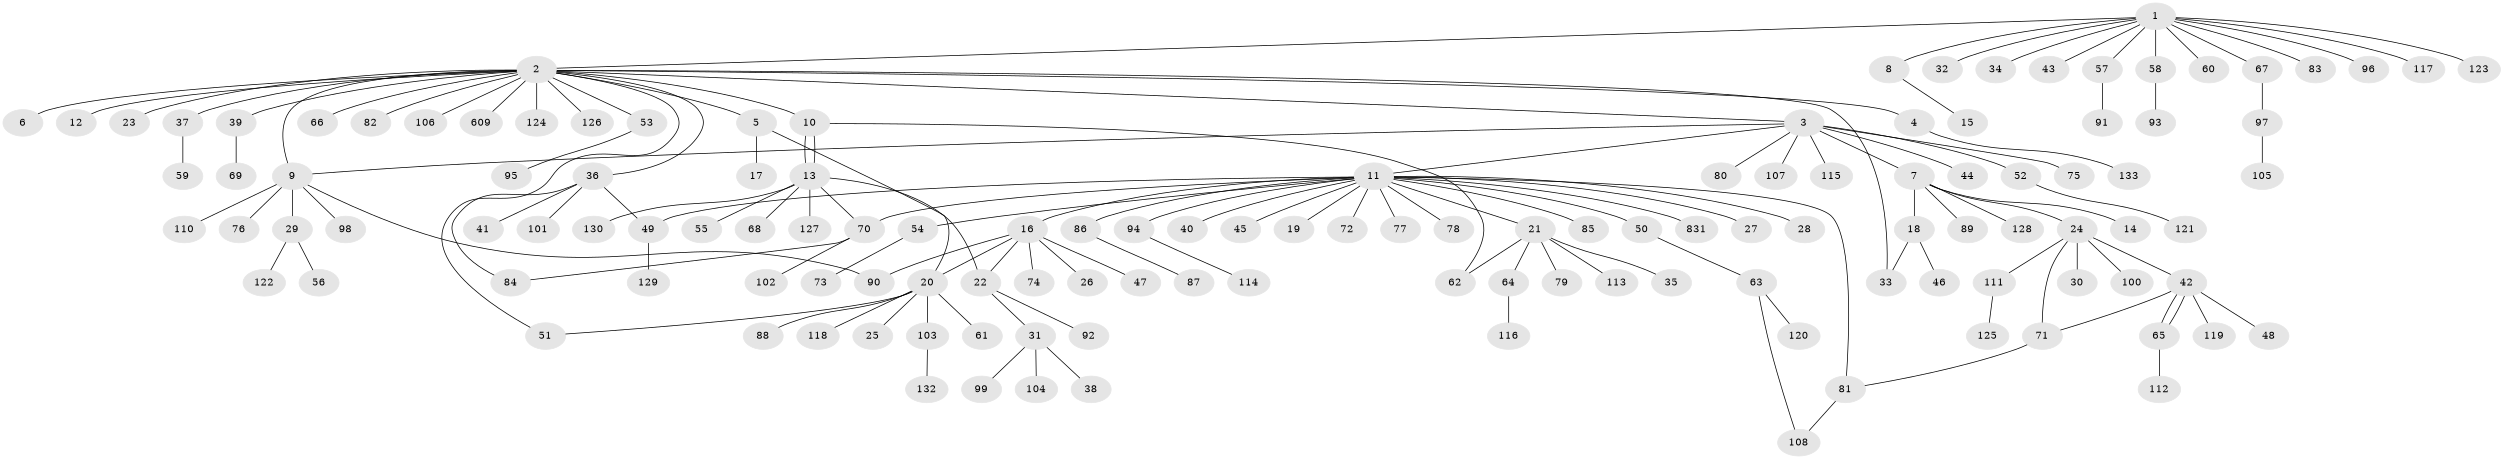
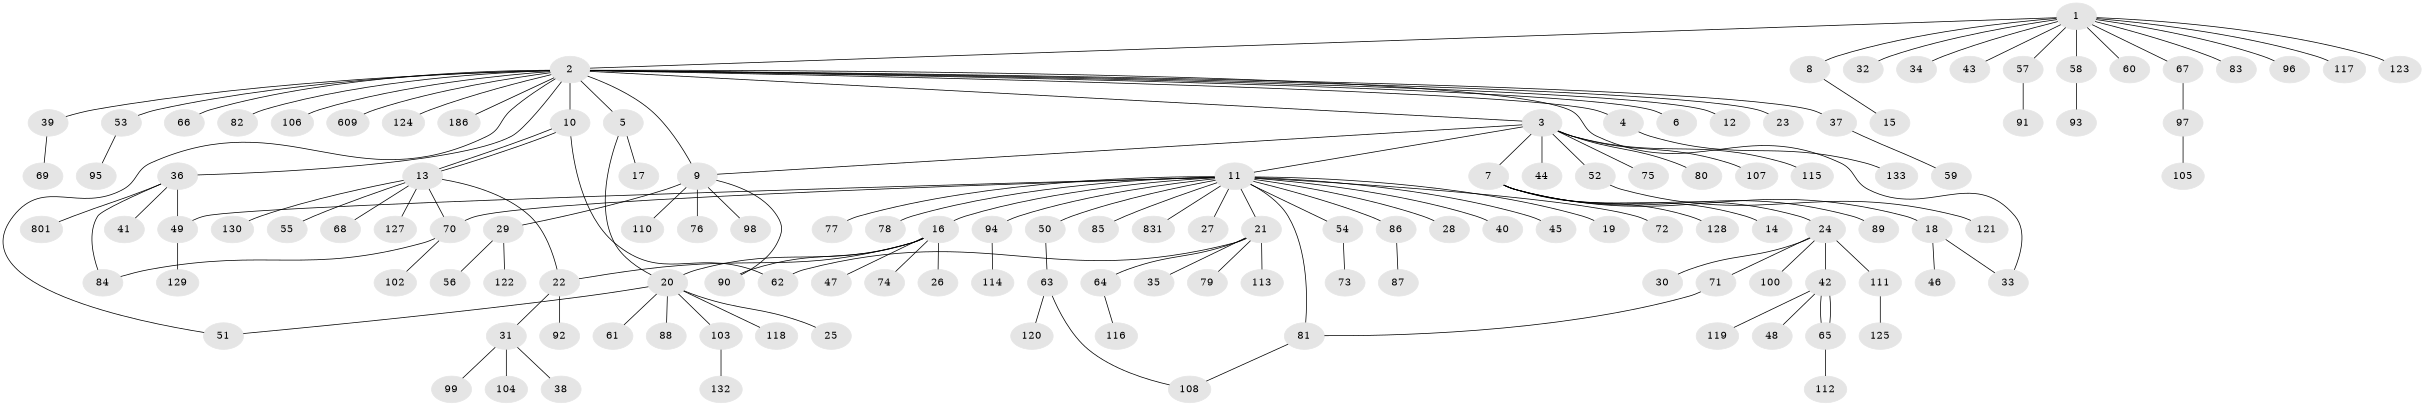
(592, 123) -> (459, 123)
(538, 229) -> (41, 229)
(2116, 312) -> none
